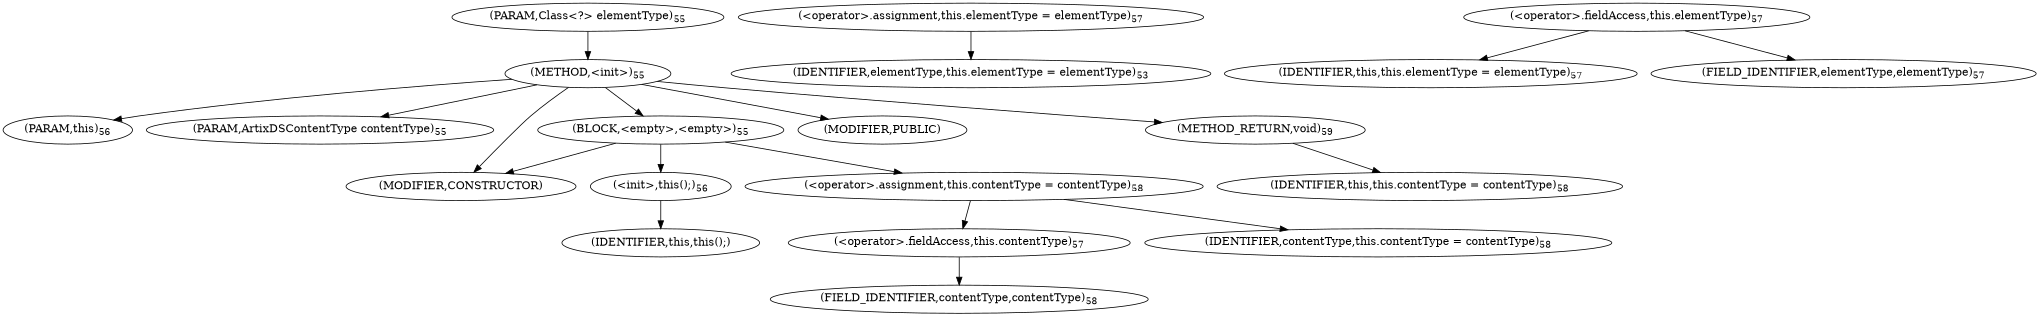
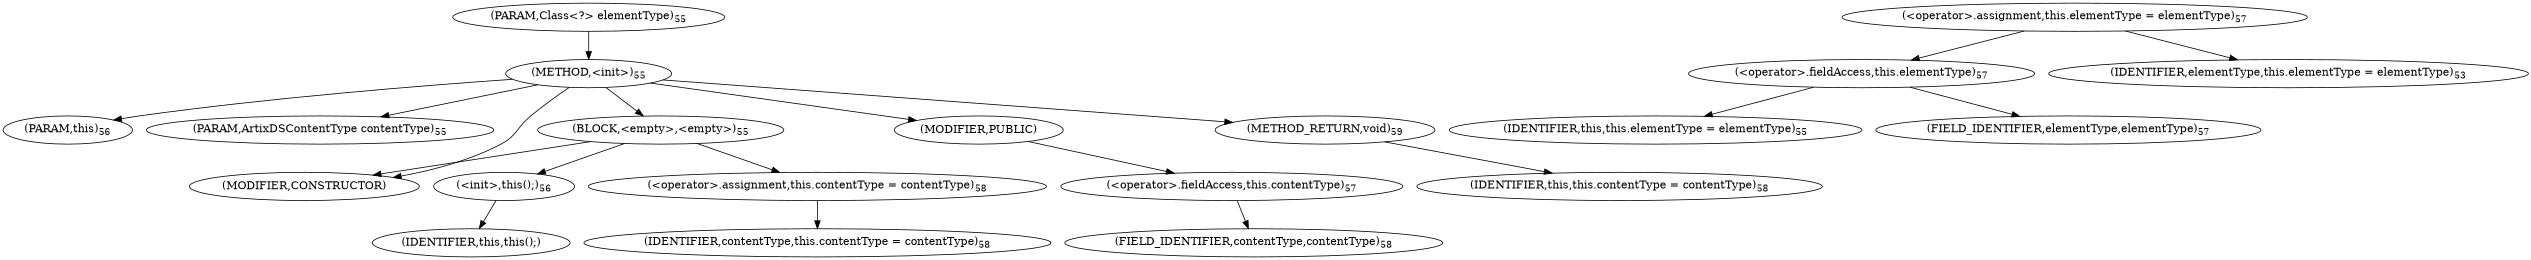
none -> (1972, 45)
(1577, 72) -> (1802, 129)
(968, 211) -> (1097, 156)
